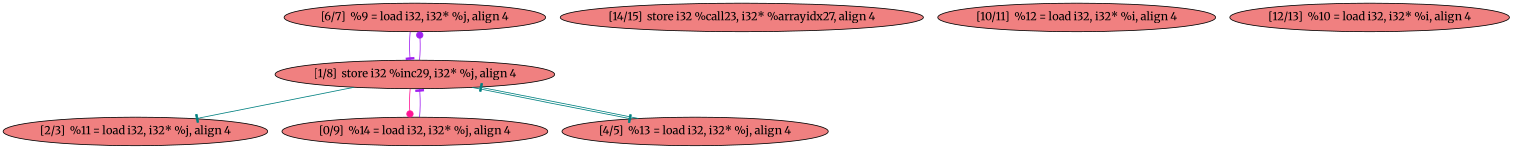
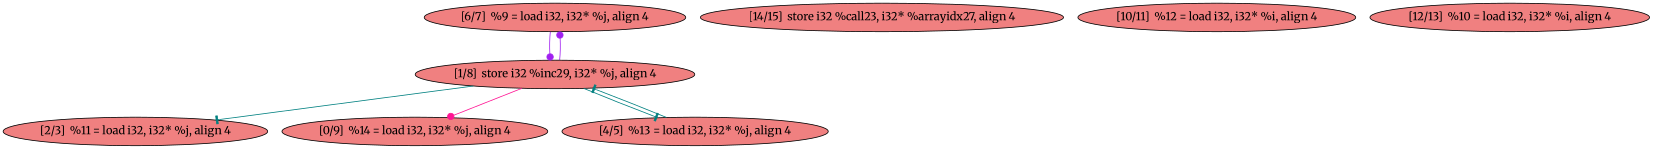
(410, 44) -> (550, 43)
(420, 105) -> none
